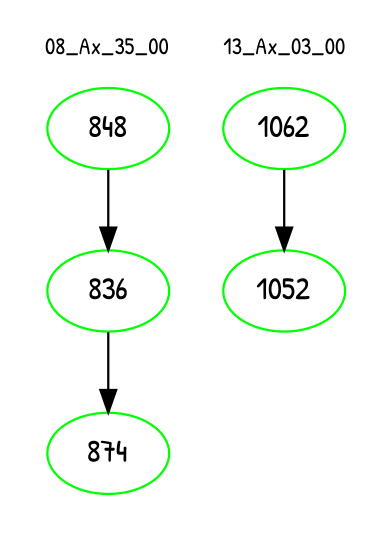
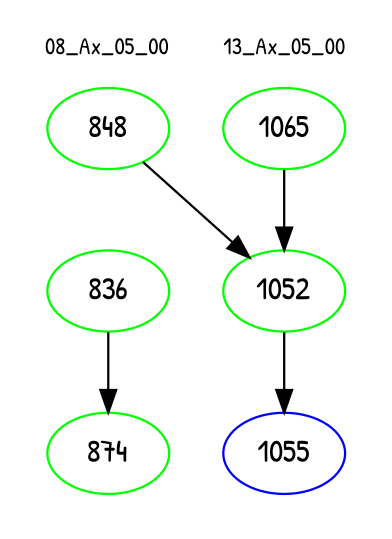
(107, 48) -> (107, 48)
(285, 48) -> (285, 48)
(284, 129) -> (284, 129)
(108, 199) -> (172, 188)
none -> (284, 453)
